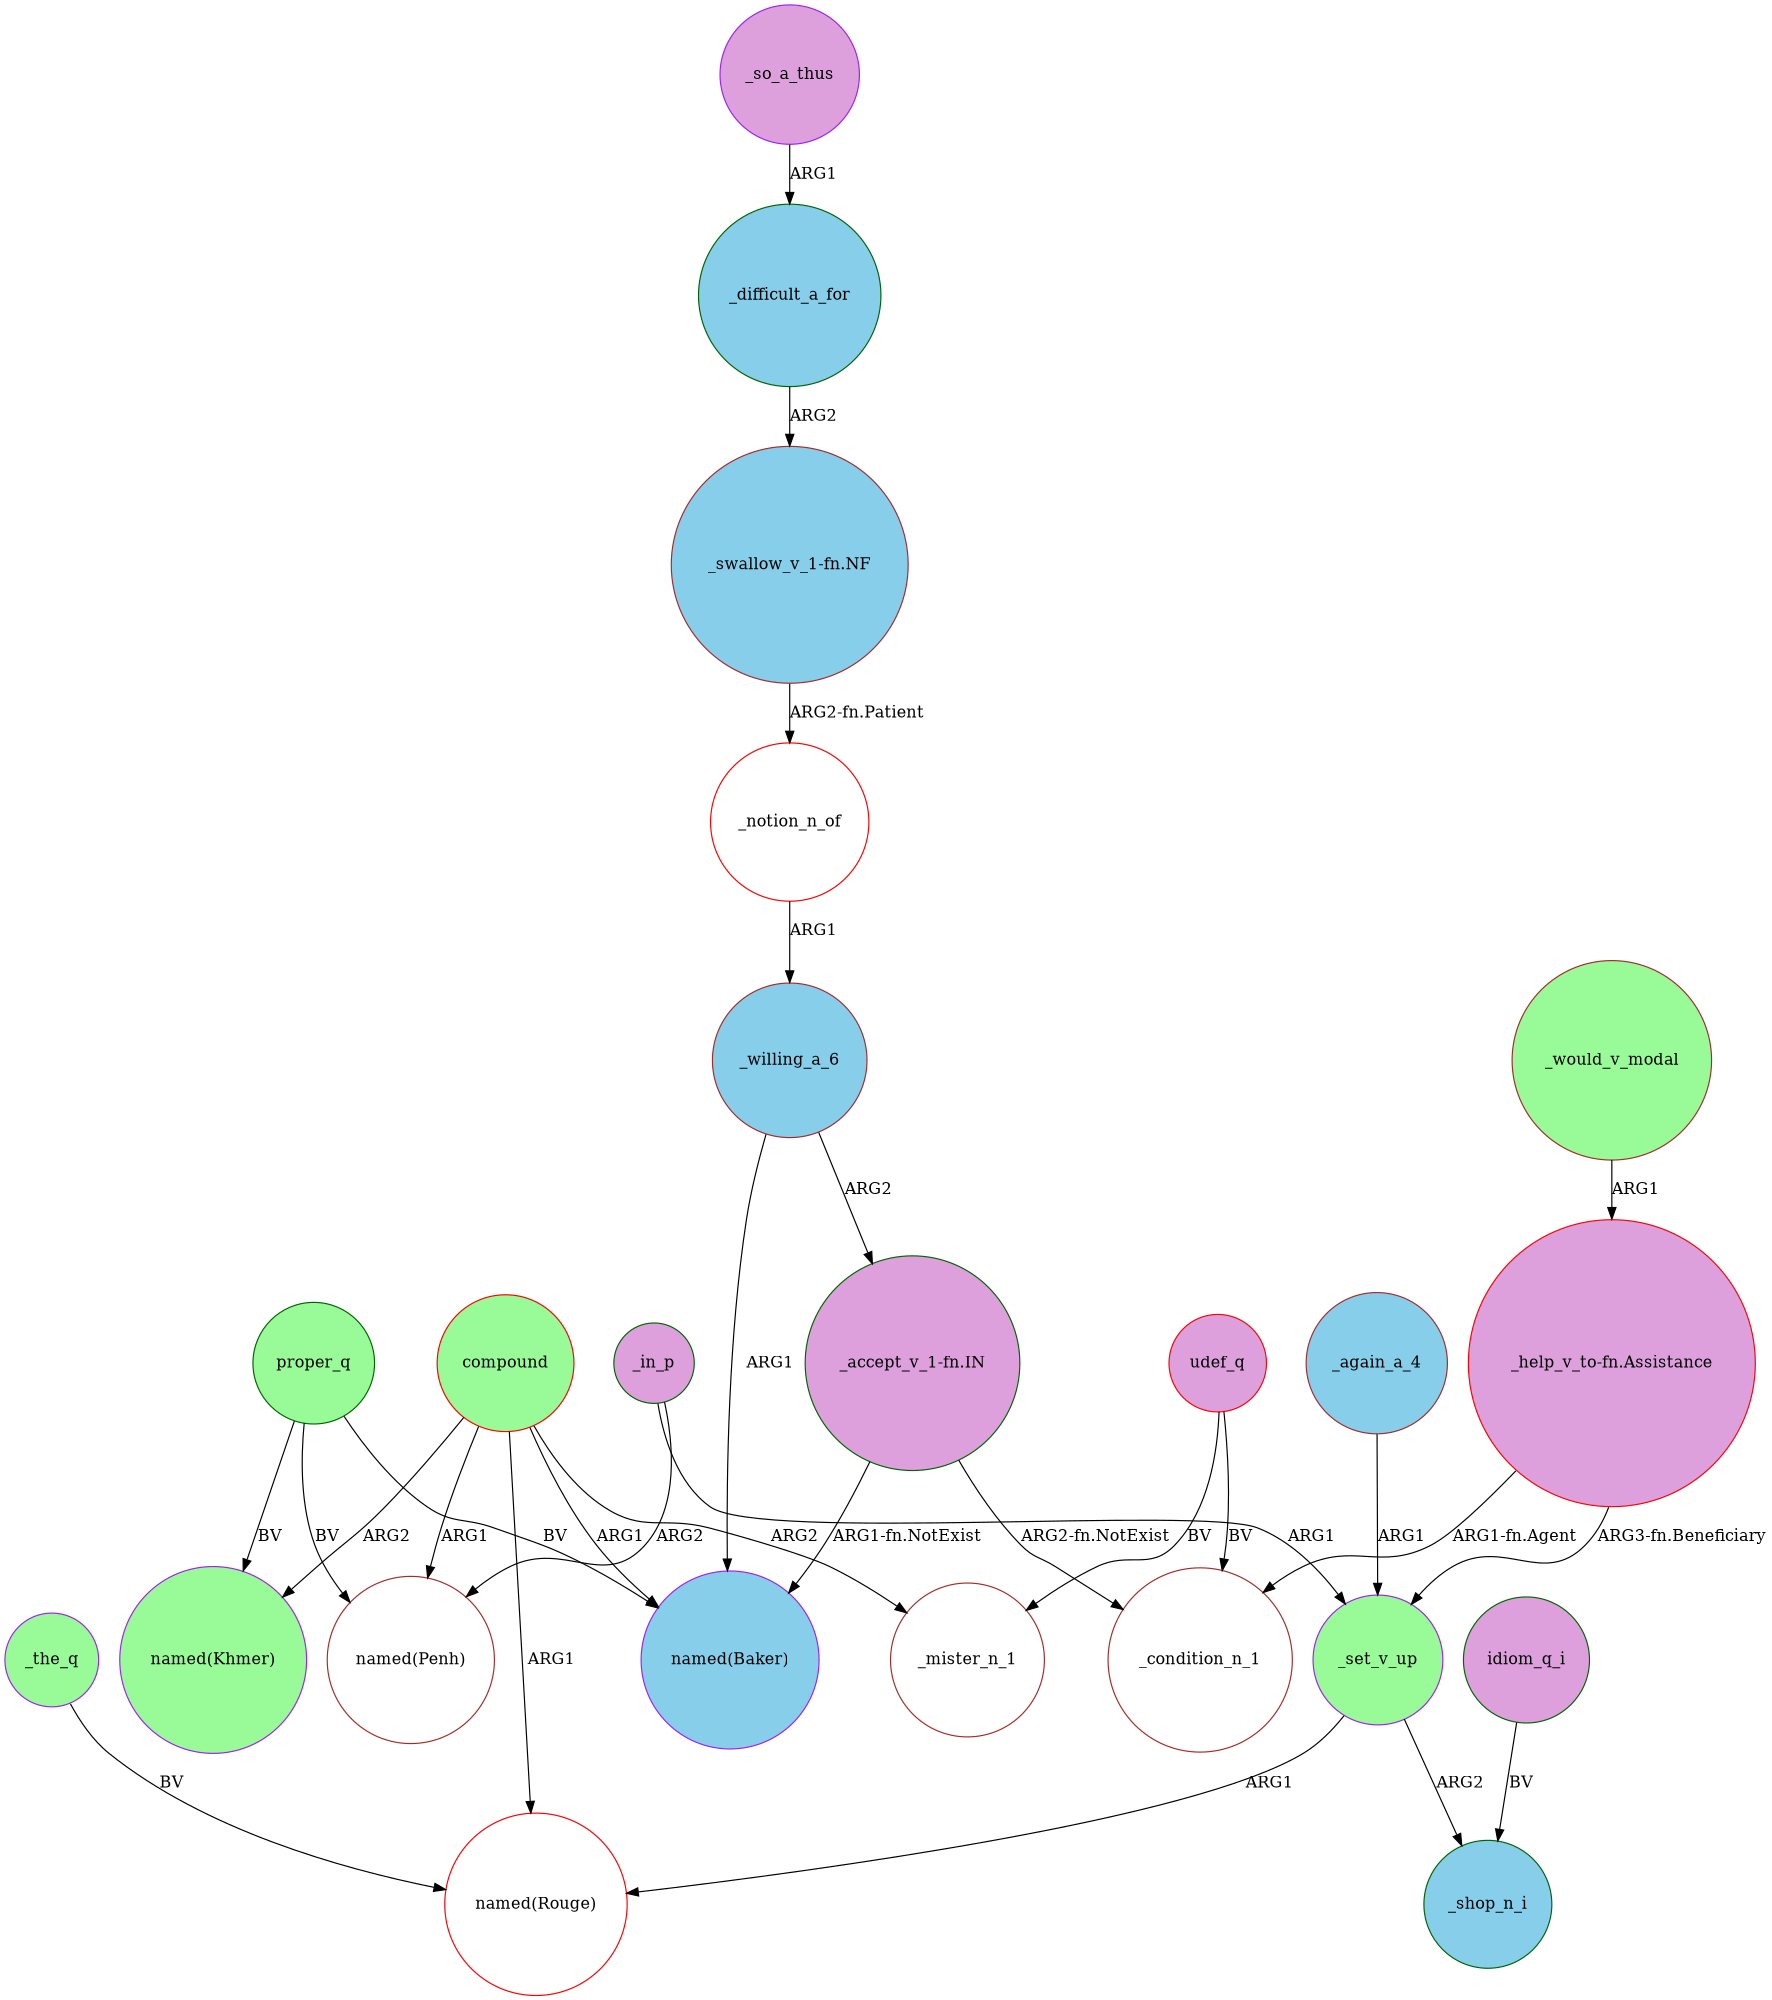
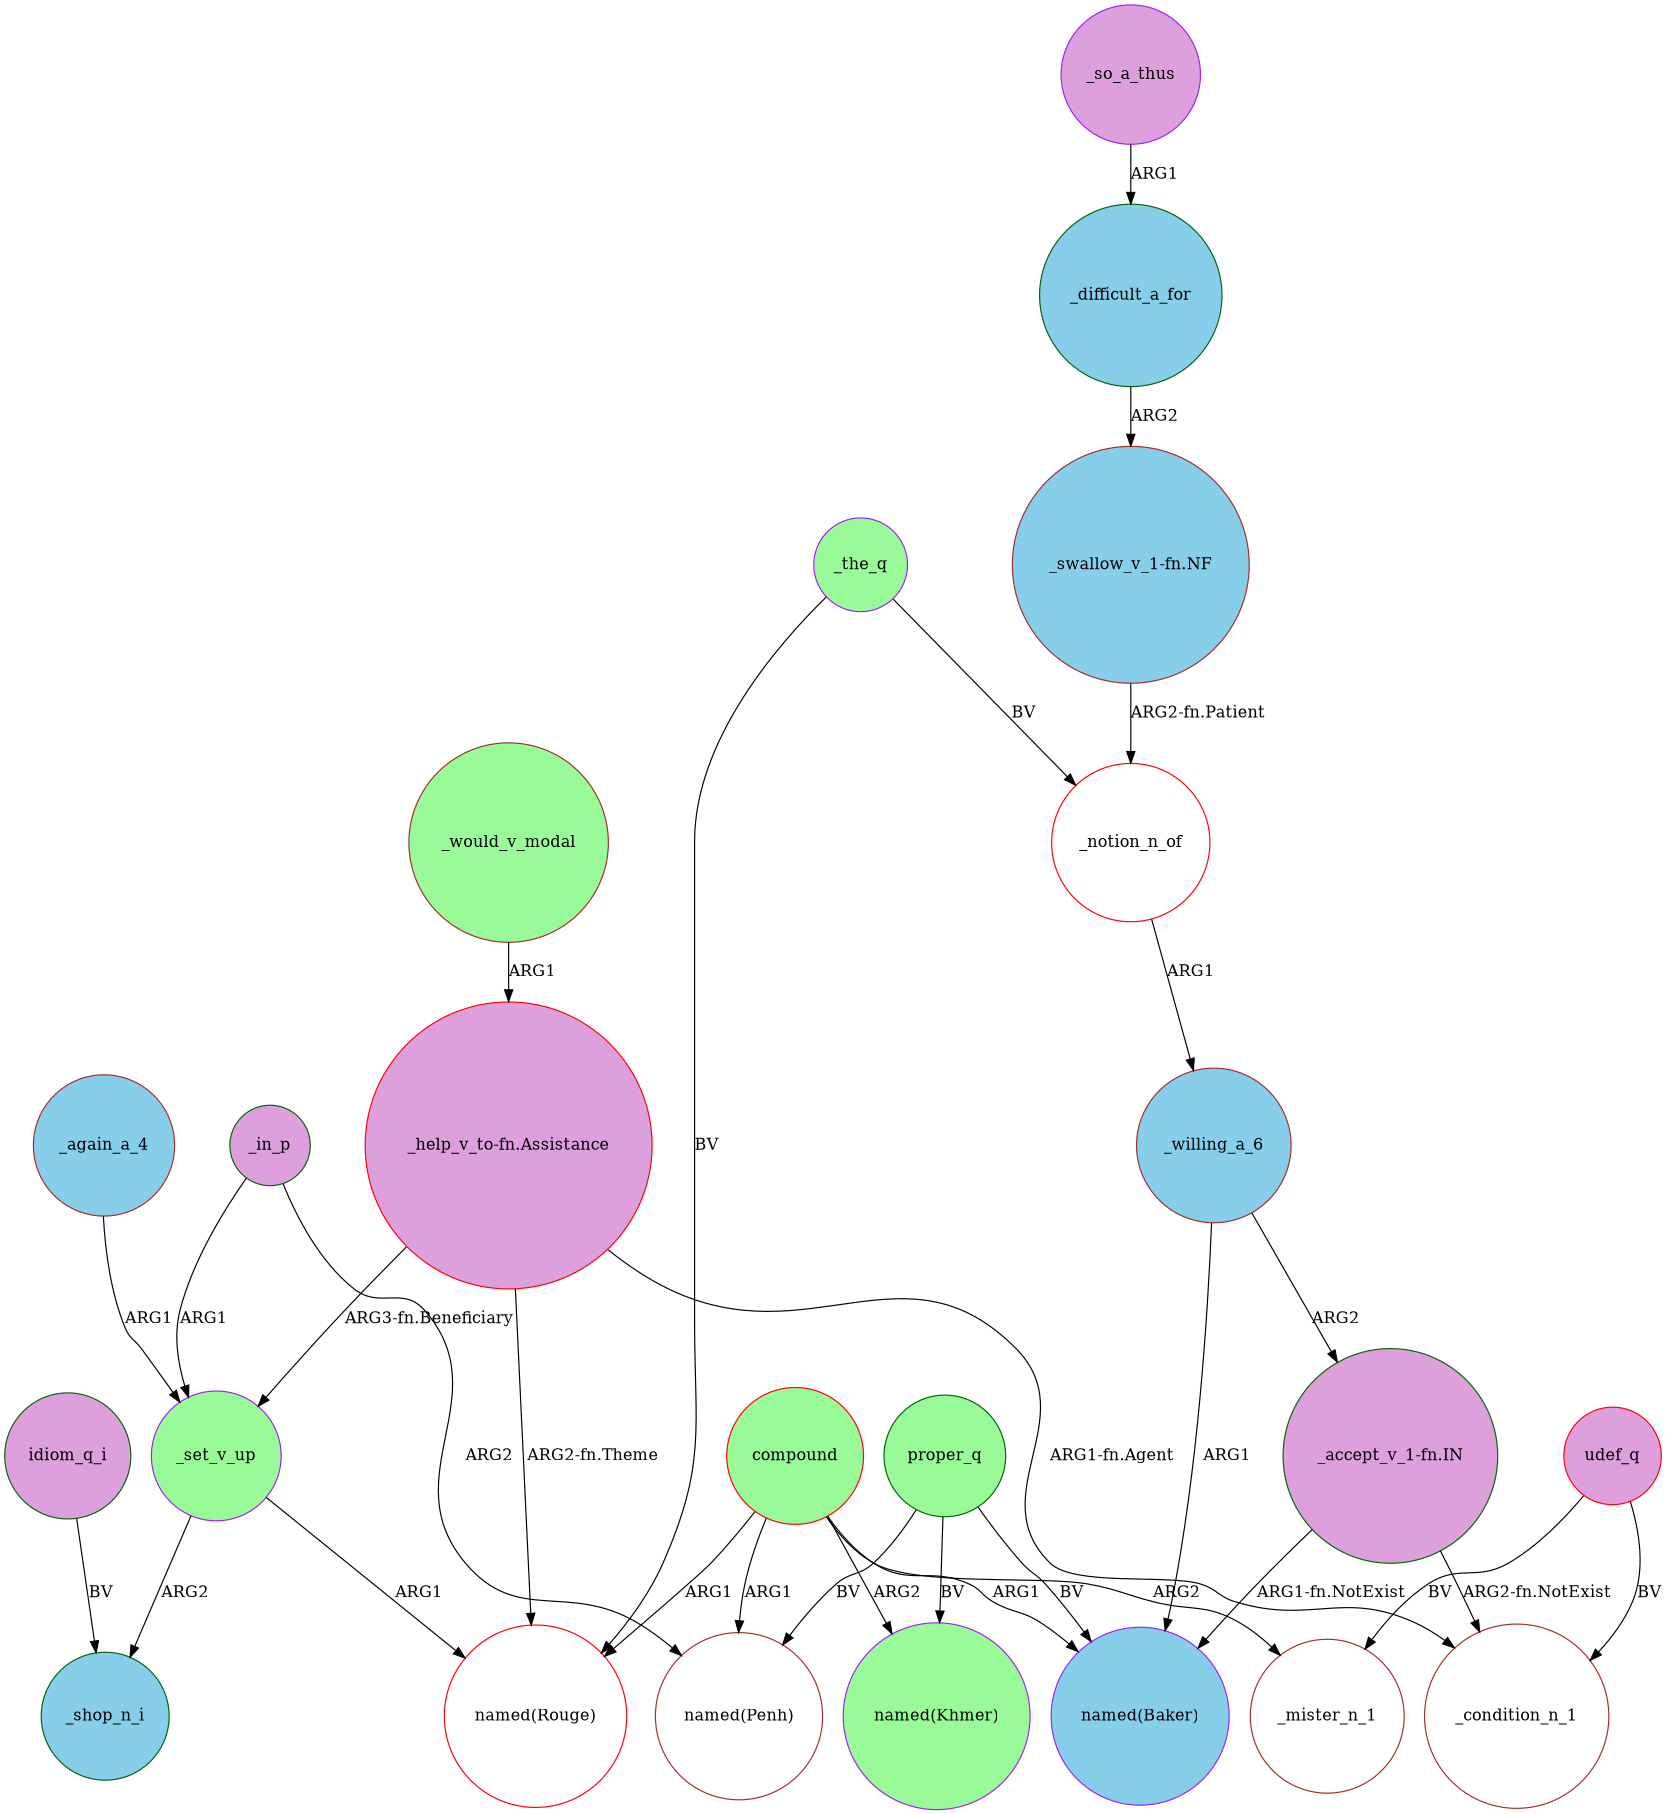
none -> (980, 688)
none -> (523, 1451)
